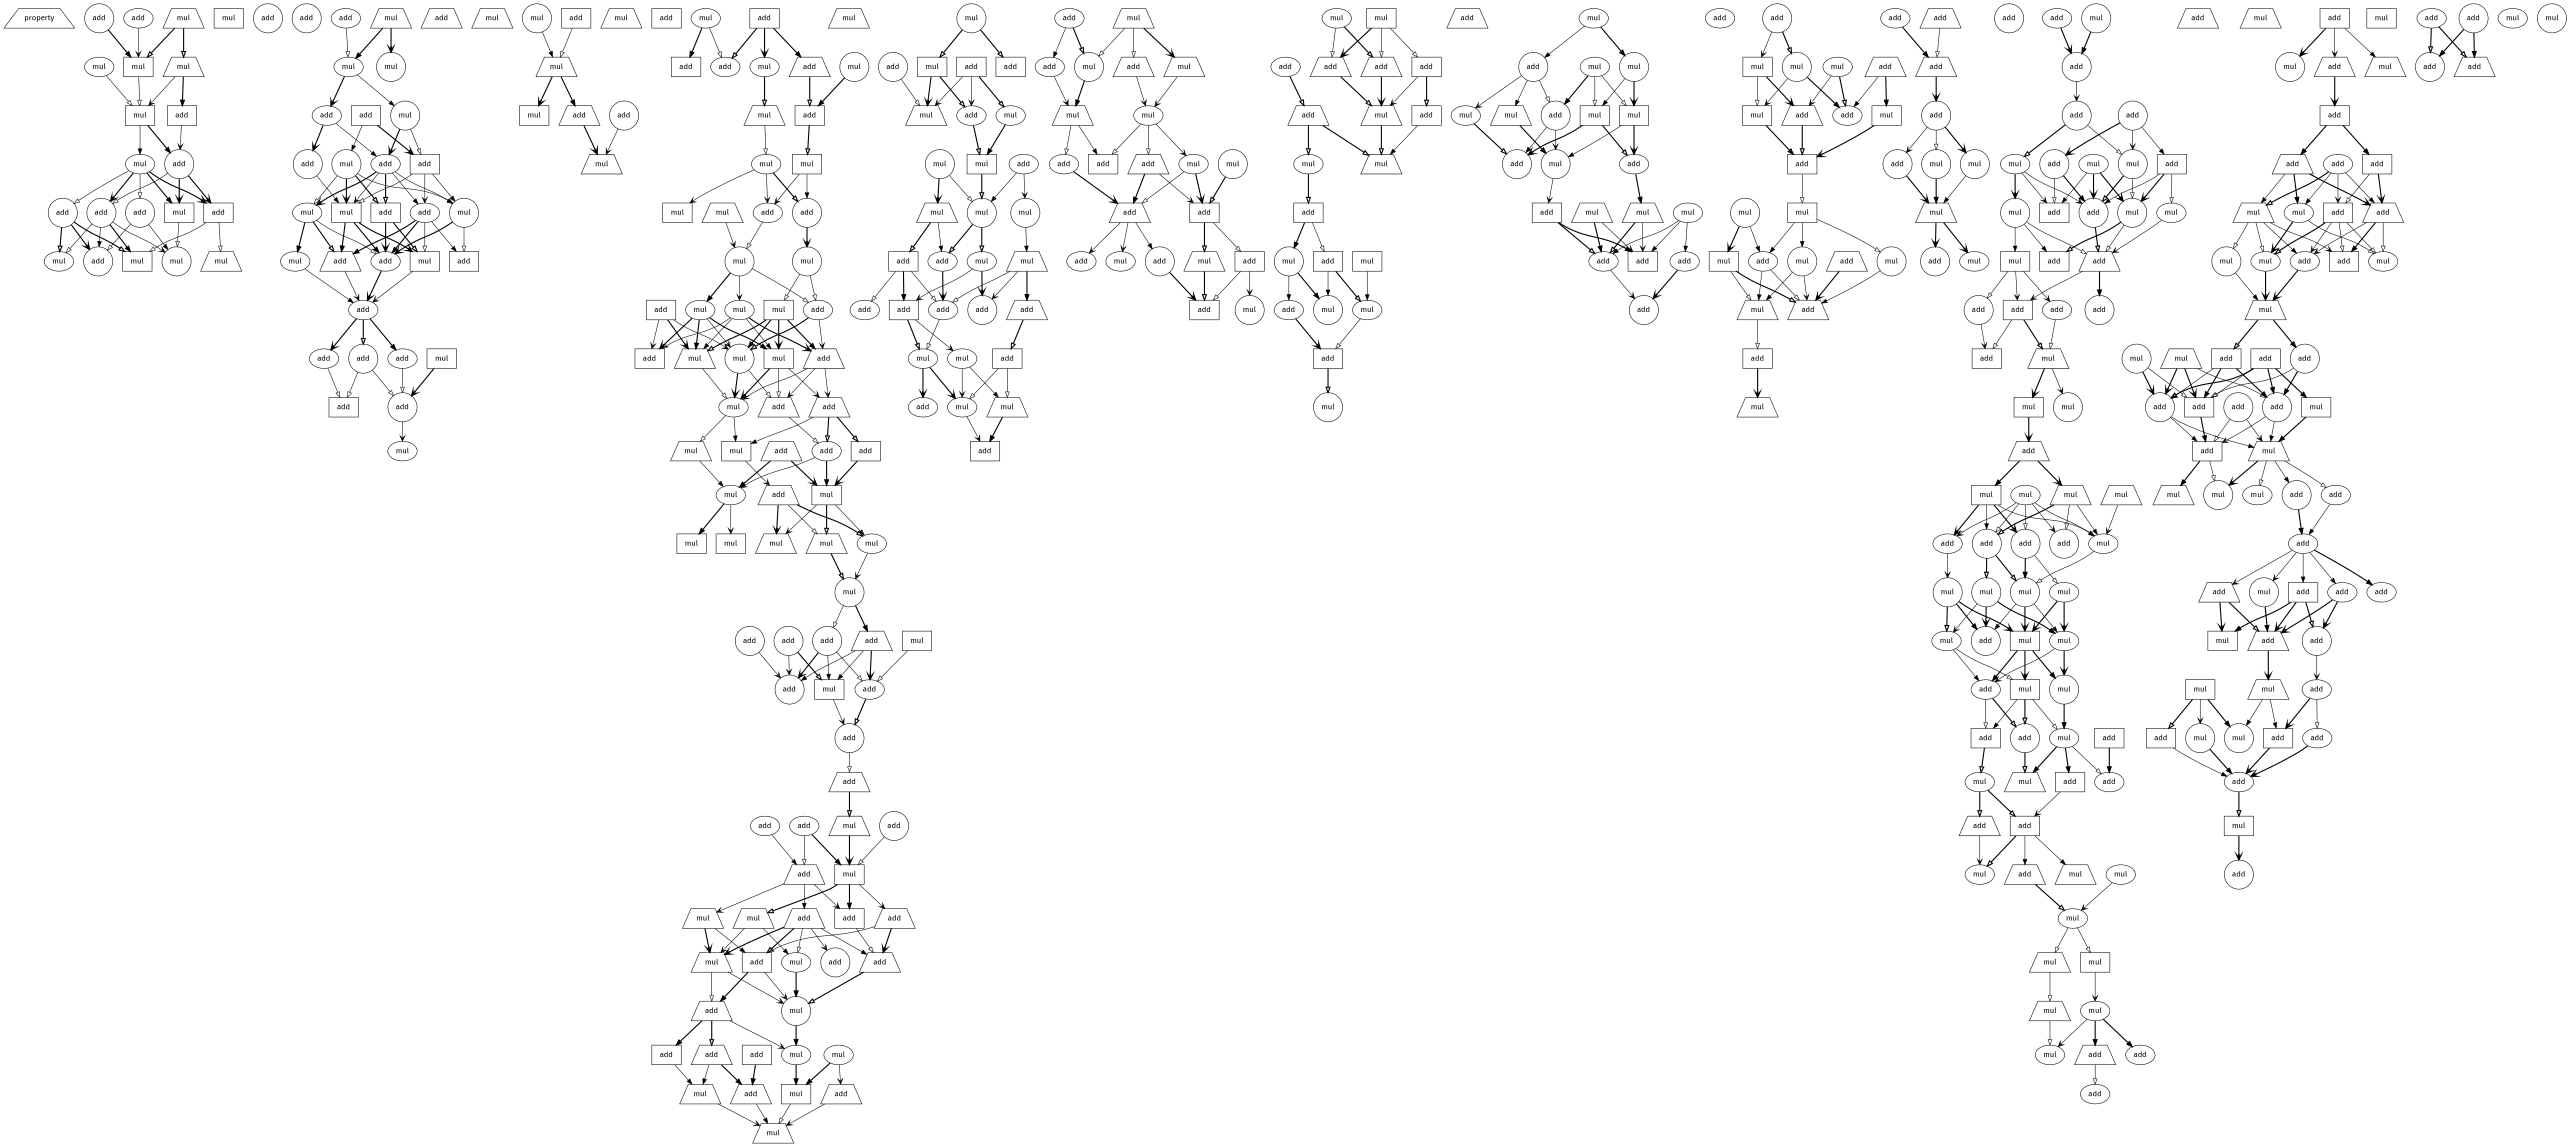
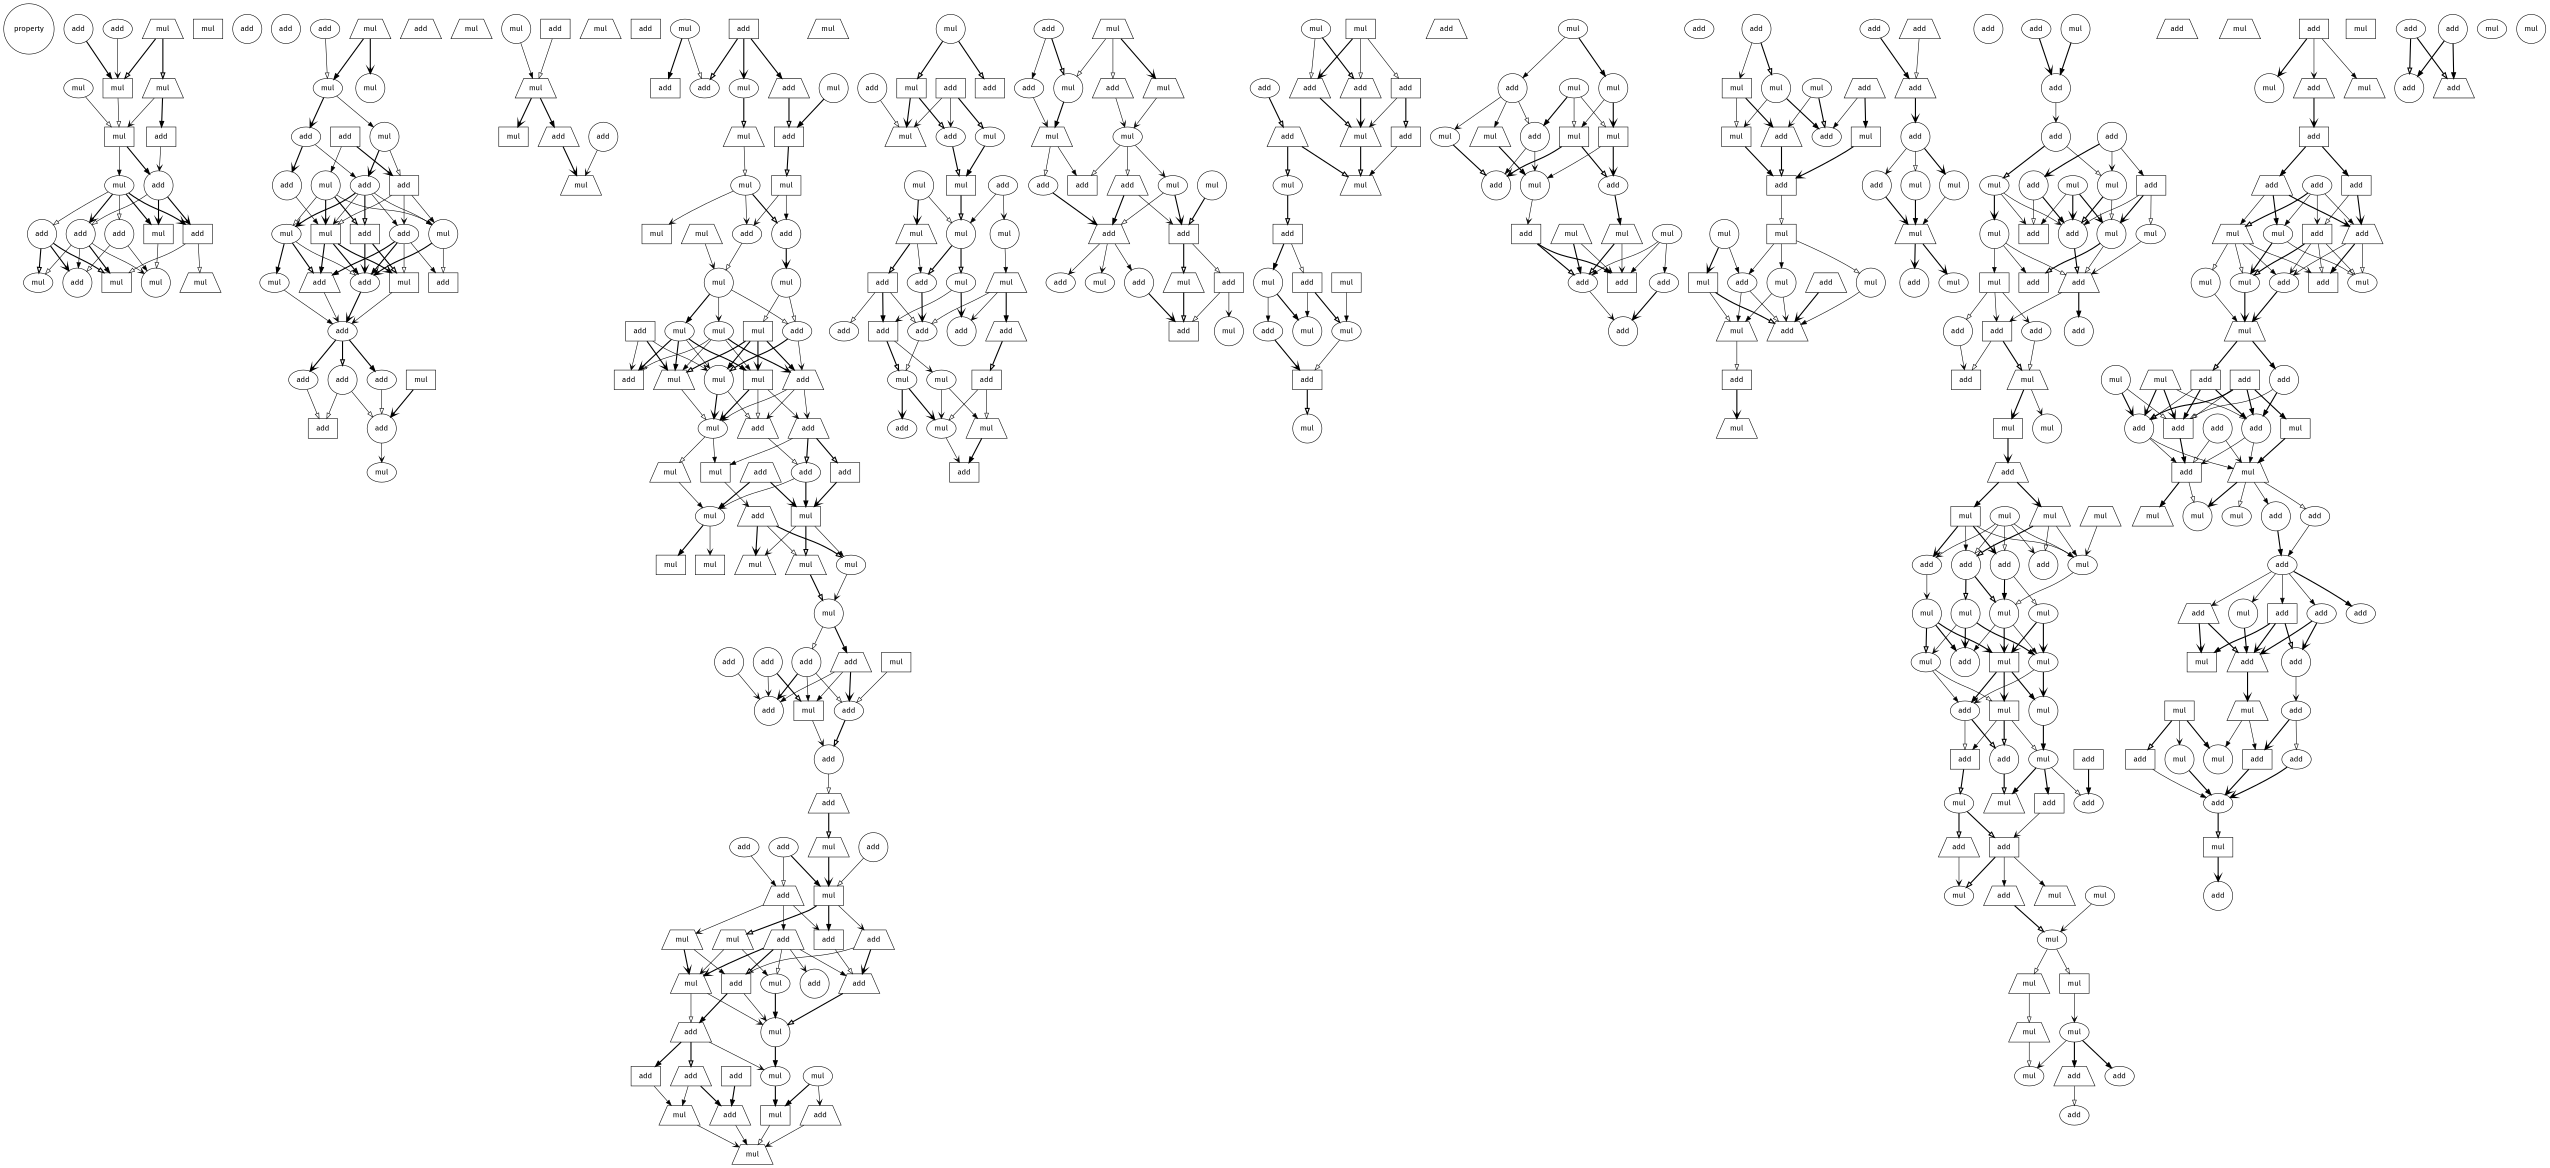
(39, 18) -> (29, 29)
